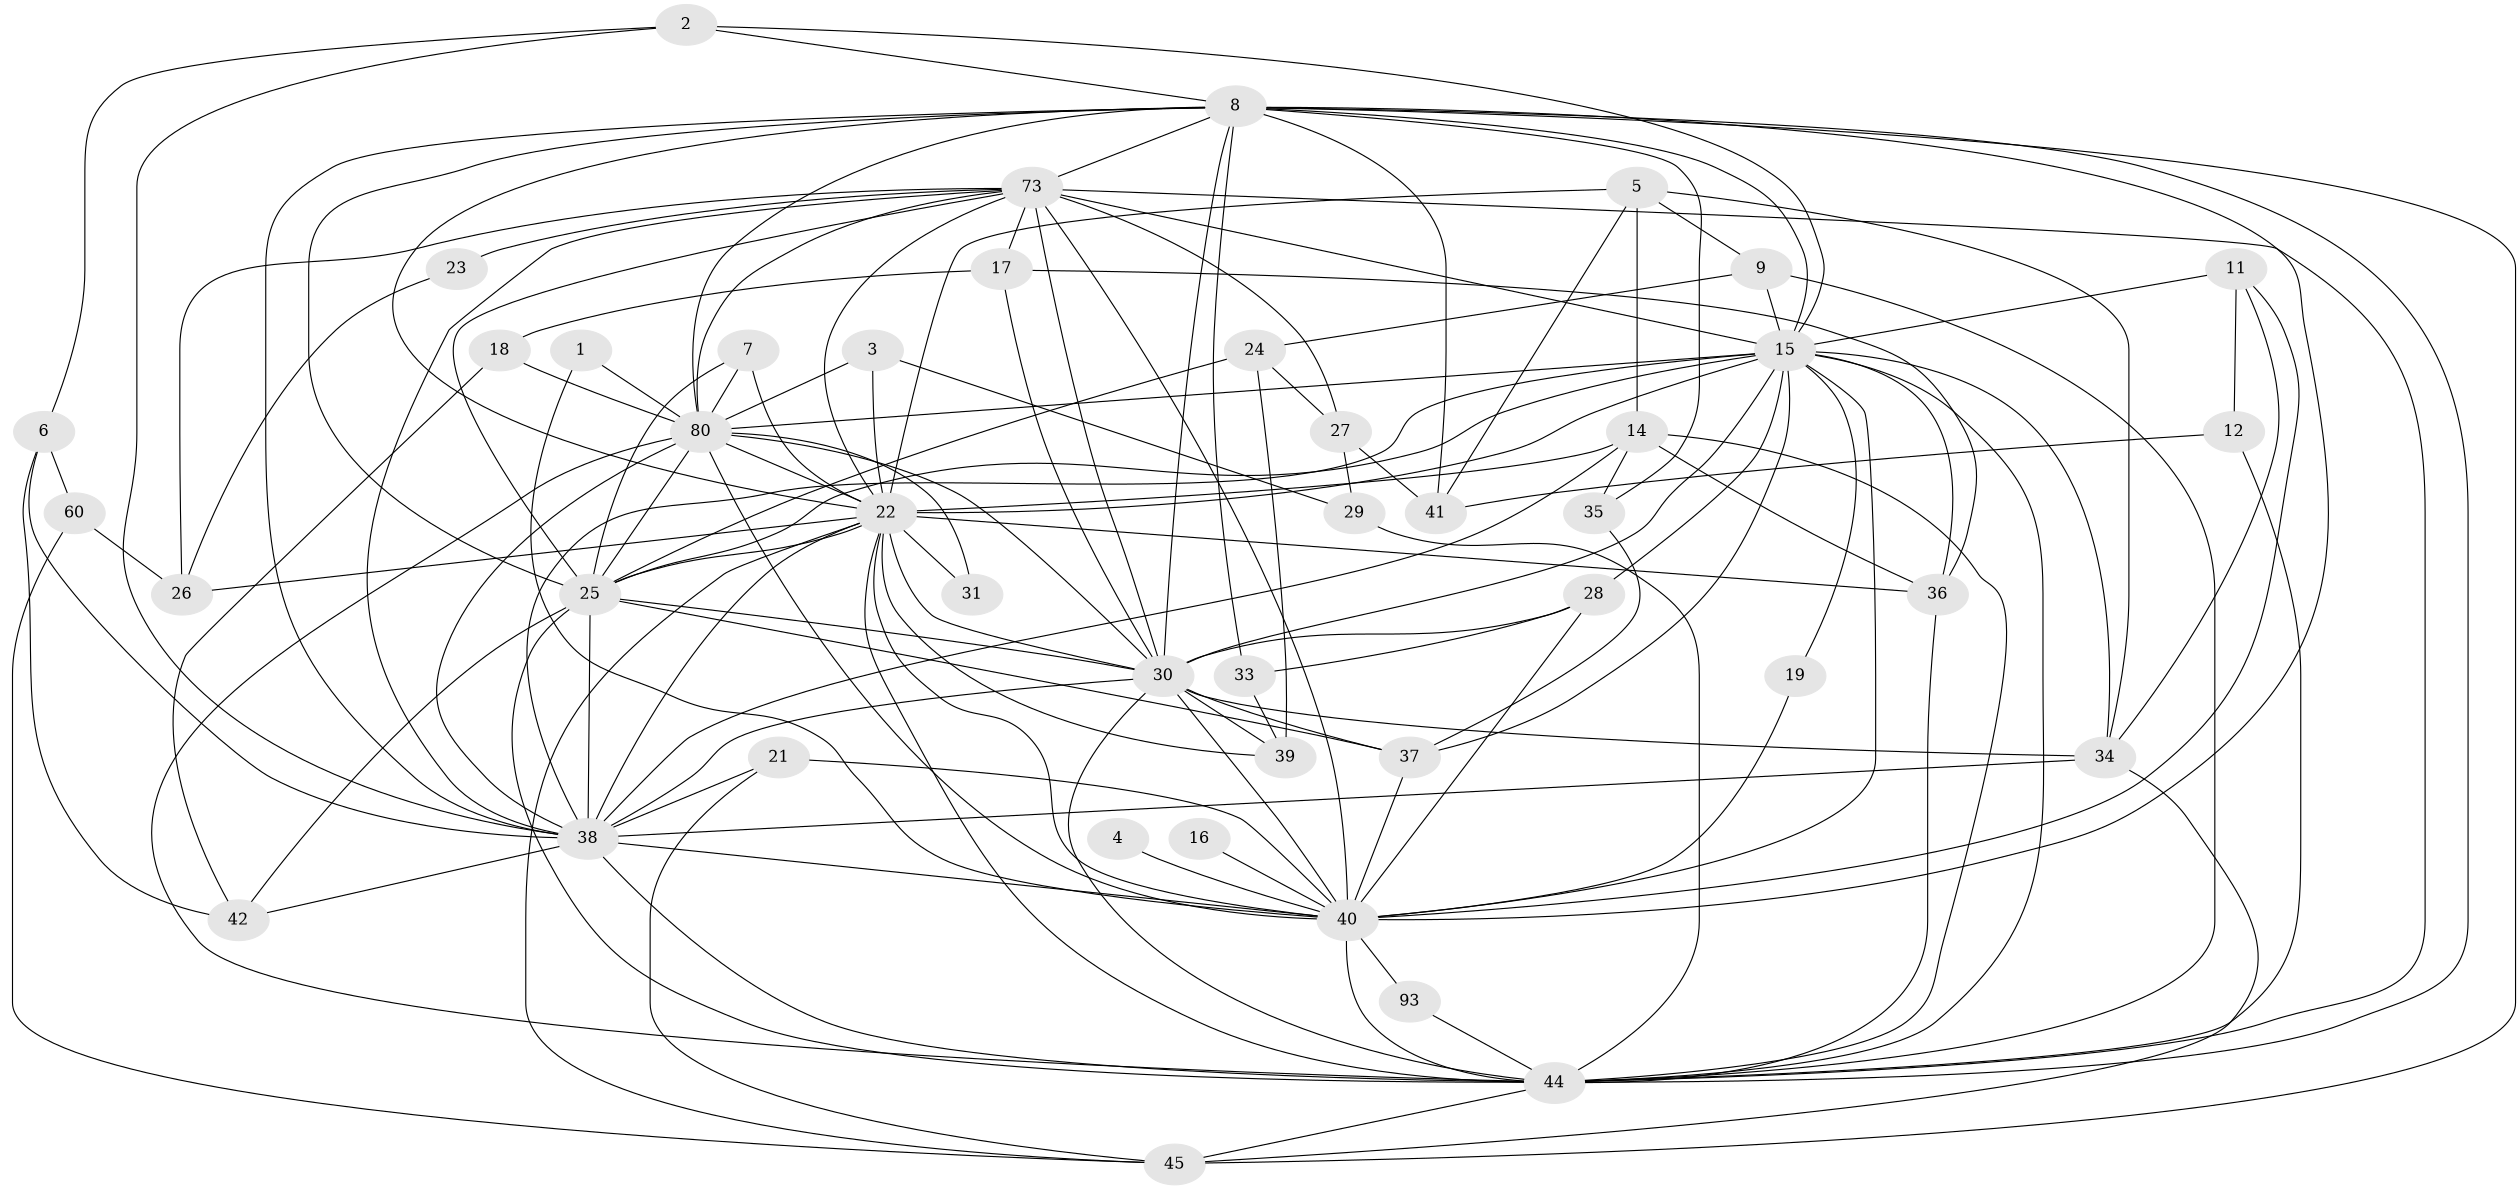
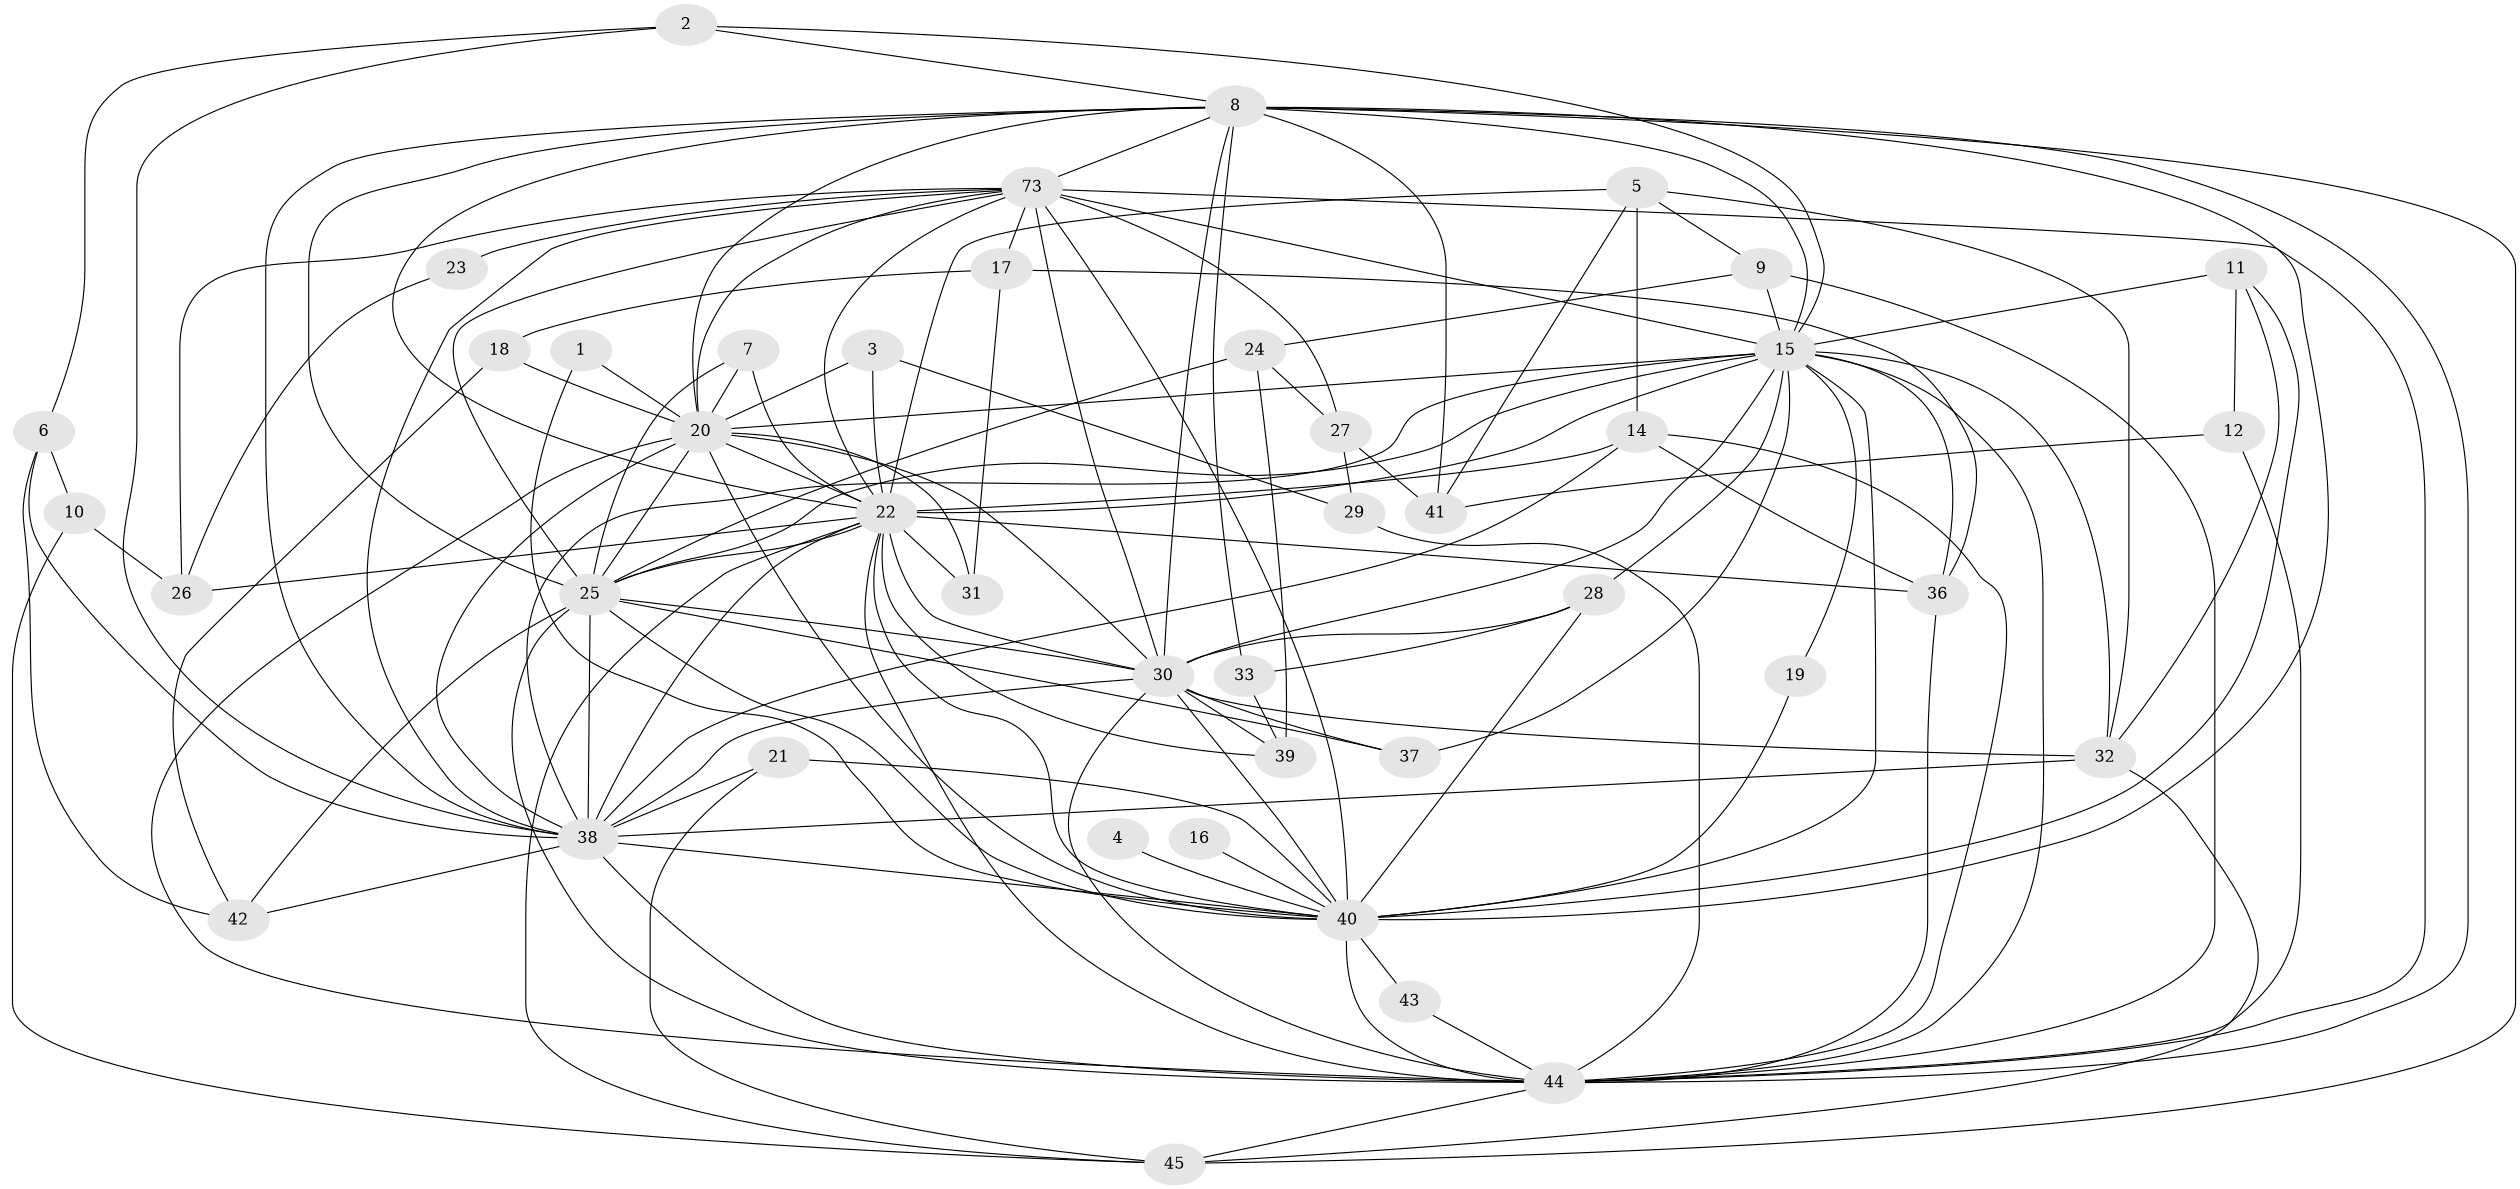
(701, 432) -> (701, 432)
(1056, 472) -> (986, 439)
(75, 513) -> (75, 513)
(1594, 513) -> none
(2105, 757) -> (2105, 757)
(1379, 839) -> (929, 802)
(1410, 1002) -> (1410, 1002)
